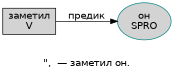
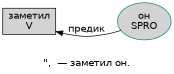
(83, 21) -> (92, 36)
